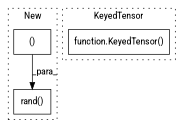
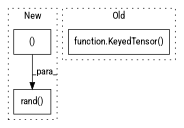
(119, 16) -> (119, 16)
